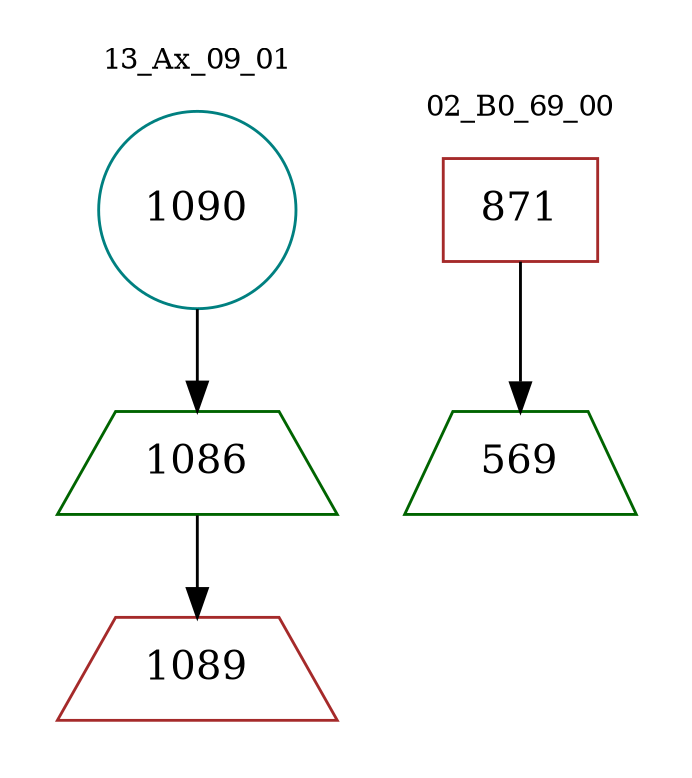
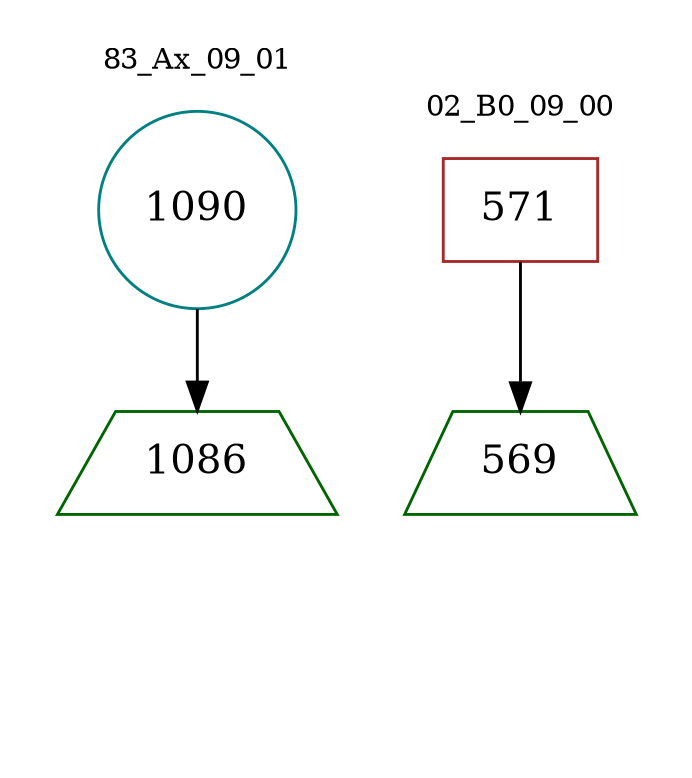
(197, 61) -> (197, 61)
(520, 108) -> (520, 108)
(520, 210) -> (520, 210)
(197, 669) -> none
